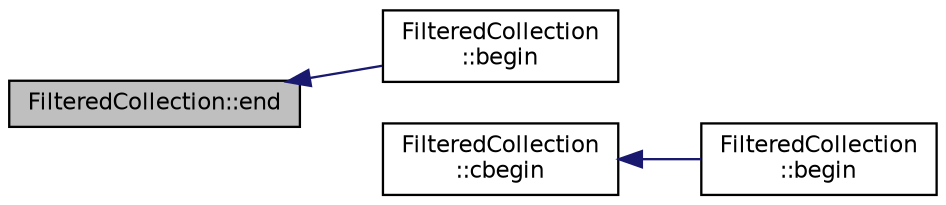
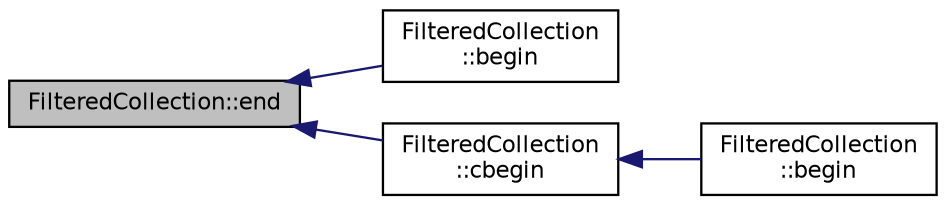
none -> (349, 135)
